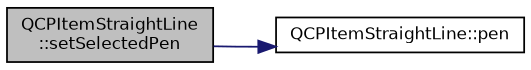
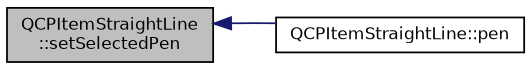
(236, 47) -> (254, 23)
